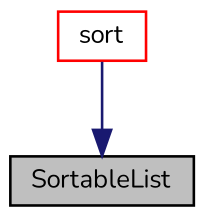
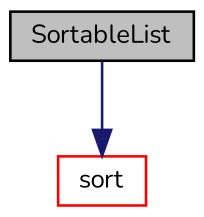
(102, 96) -> (102, 96)
